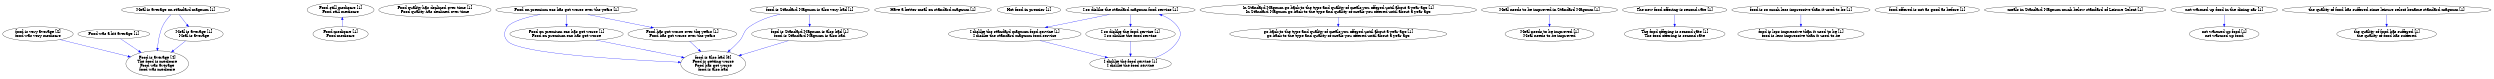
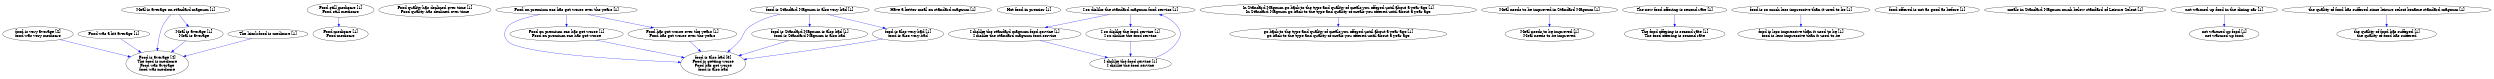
(342, 23) -> (339, 21)
none -> (268, 34)
none -> (908, 34)
